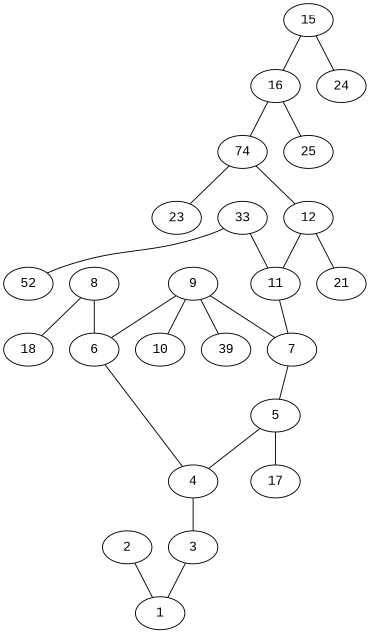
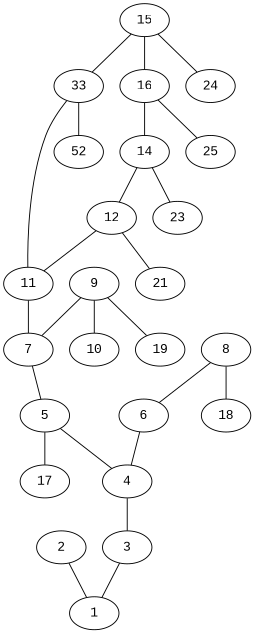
none -> (112, 53)
(243, 152) -> (145, 152)
(144, 317) -> none
(226, 350) -> (160, 350)
